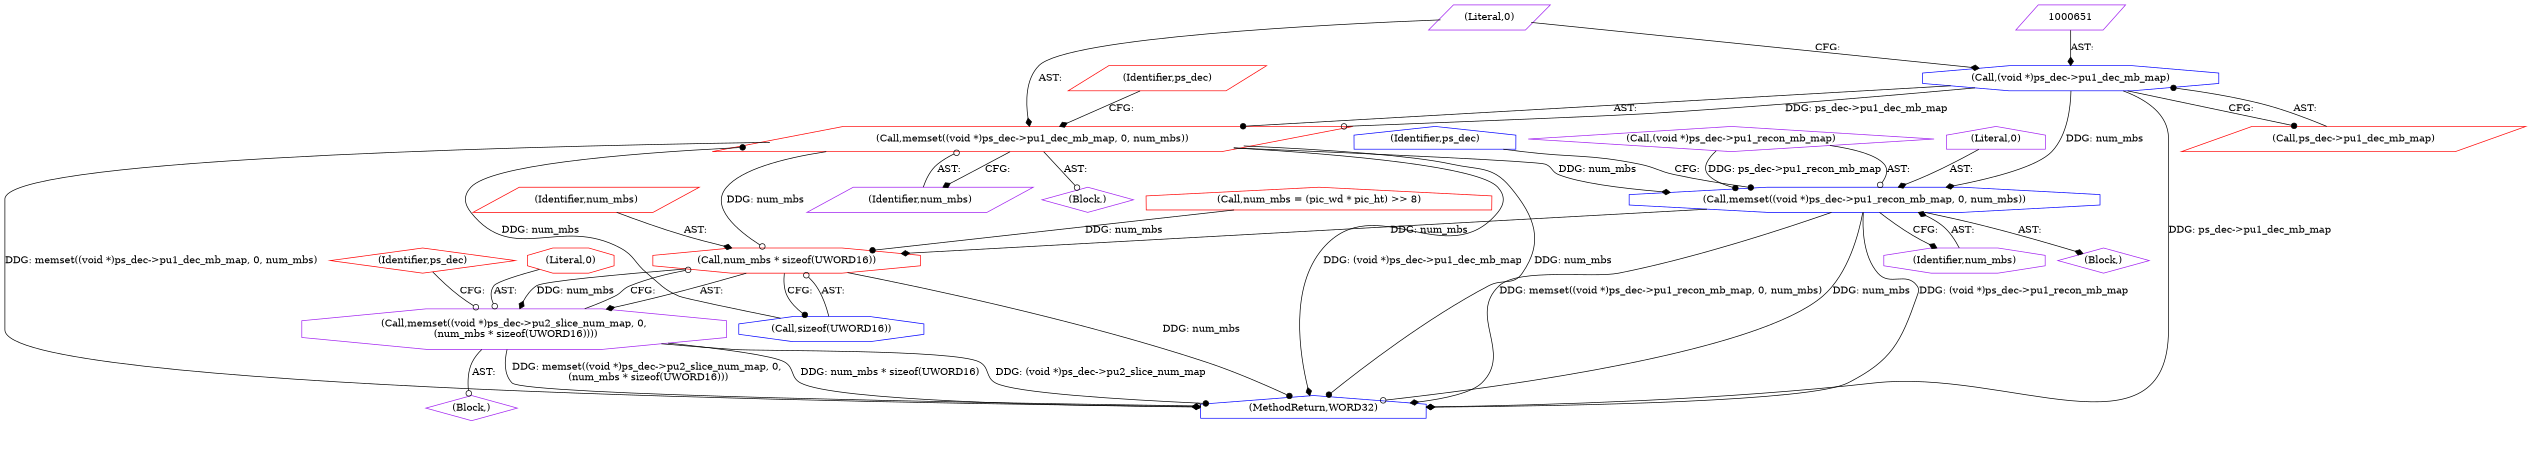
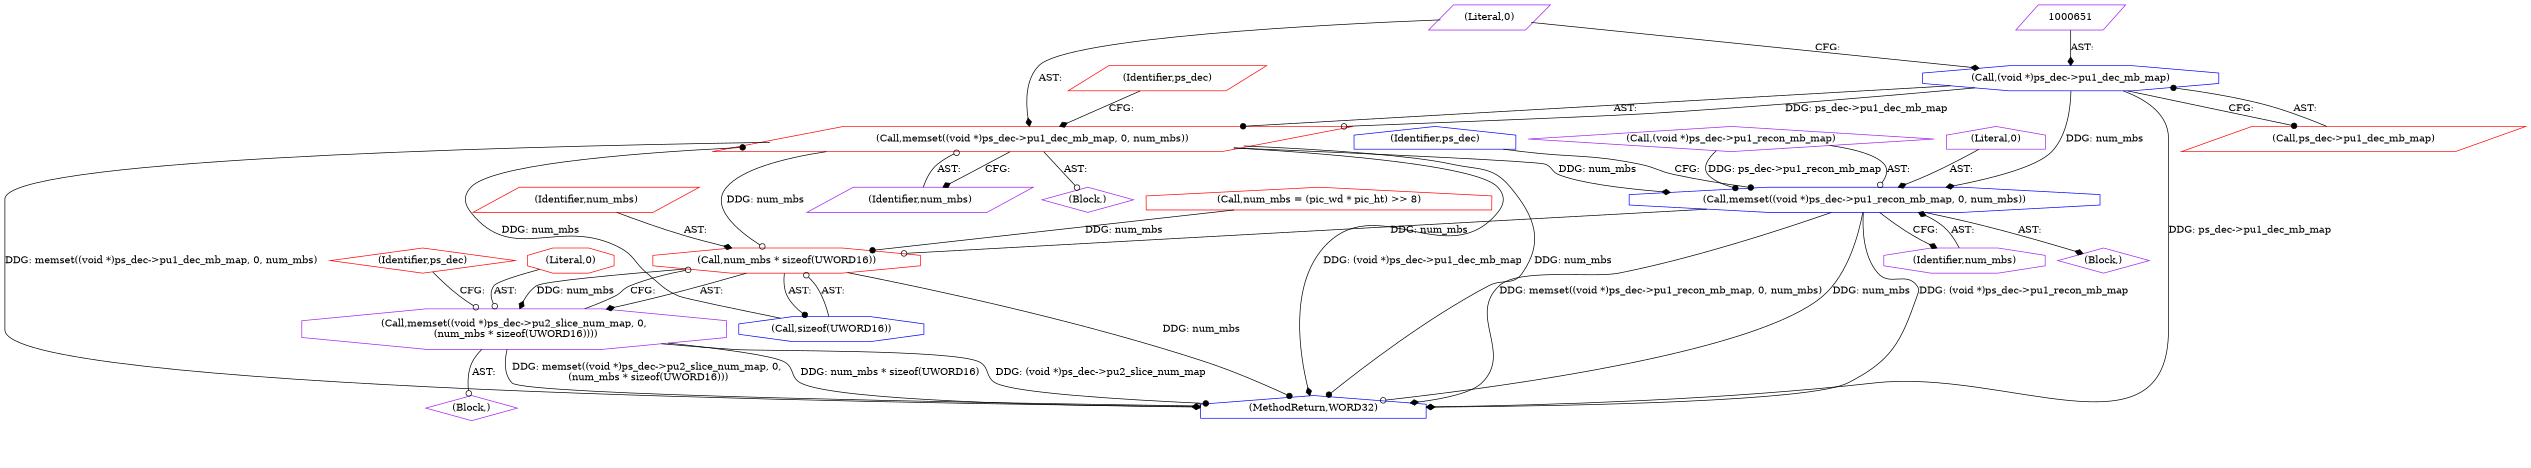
(1307, 231) -> (1307, 231)
(802, 291) -> (802, 291)
